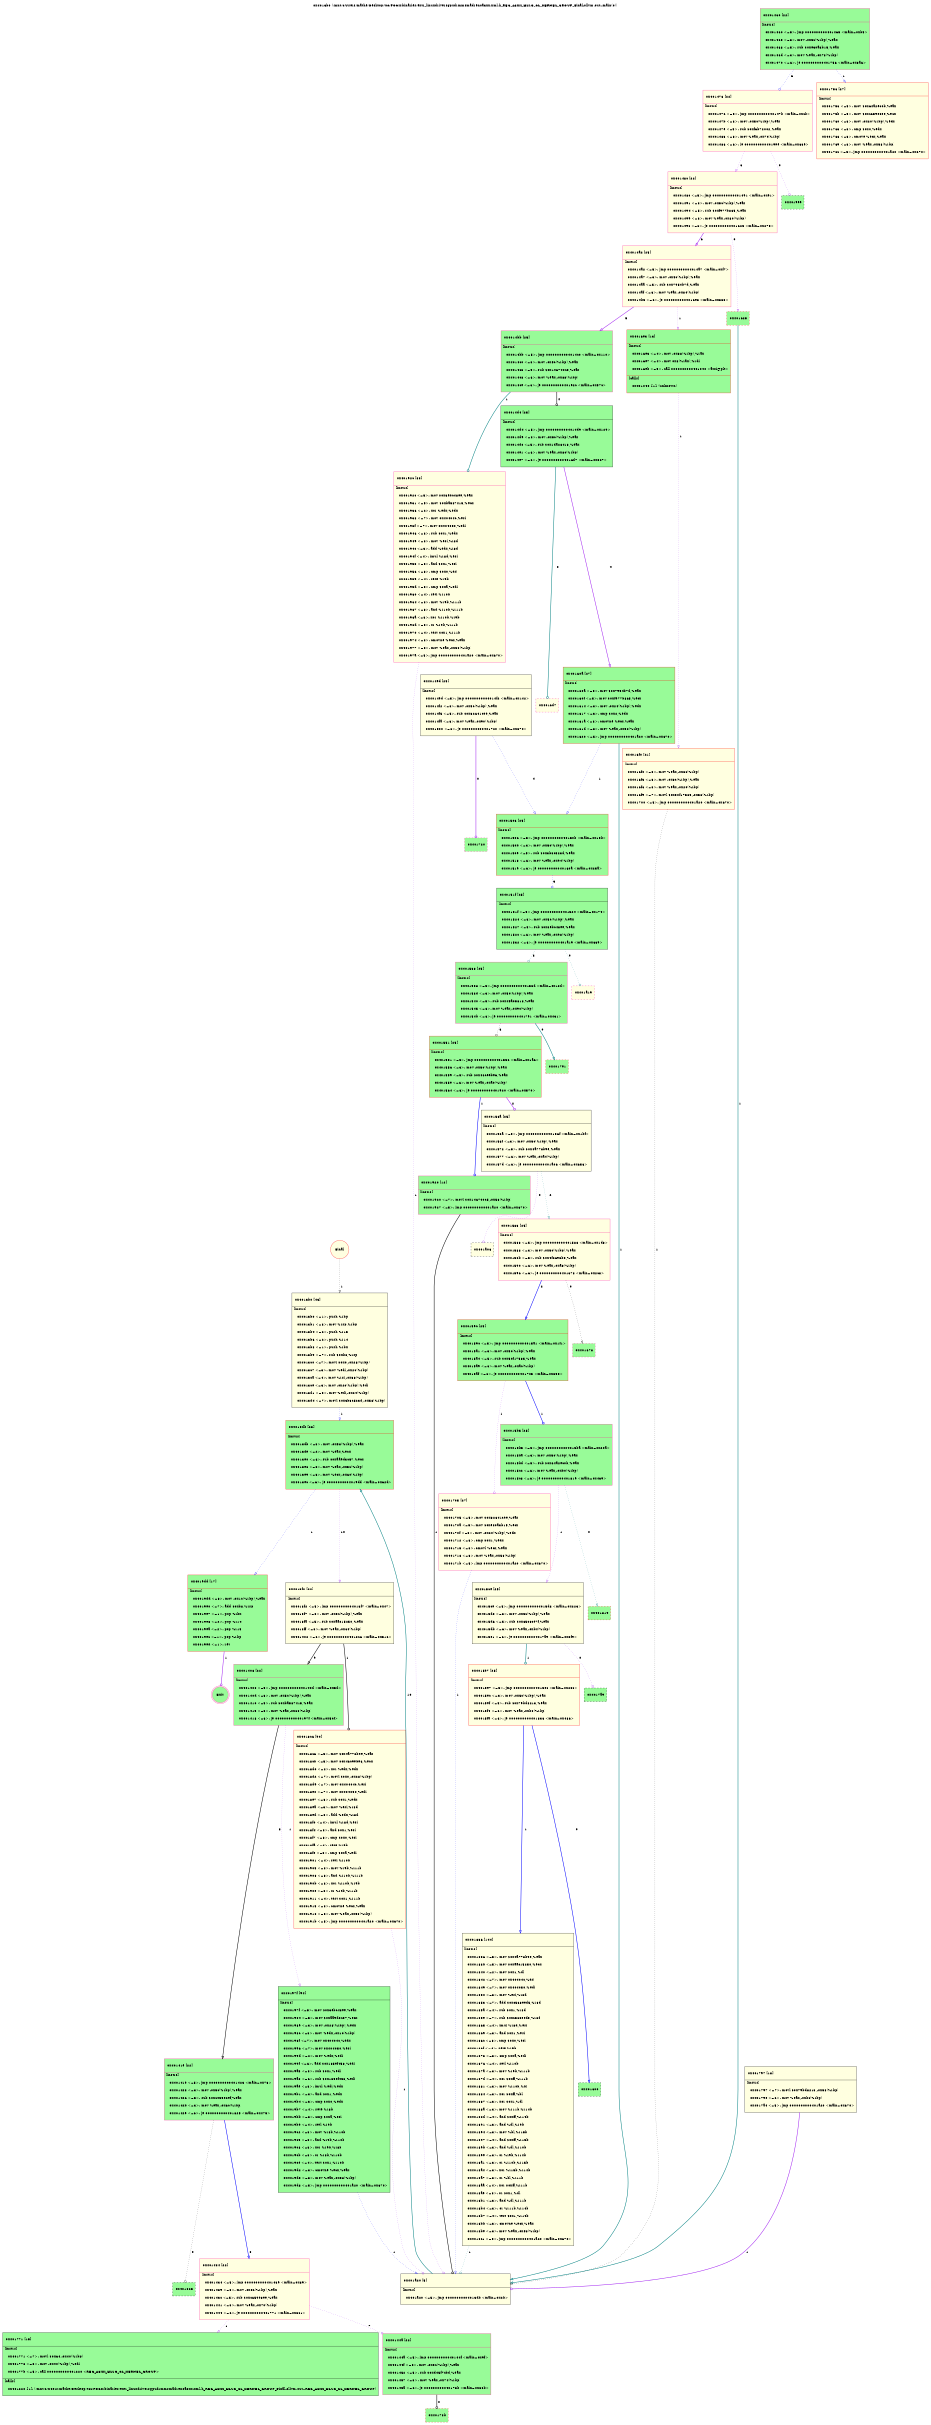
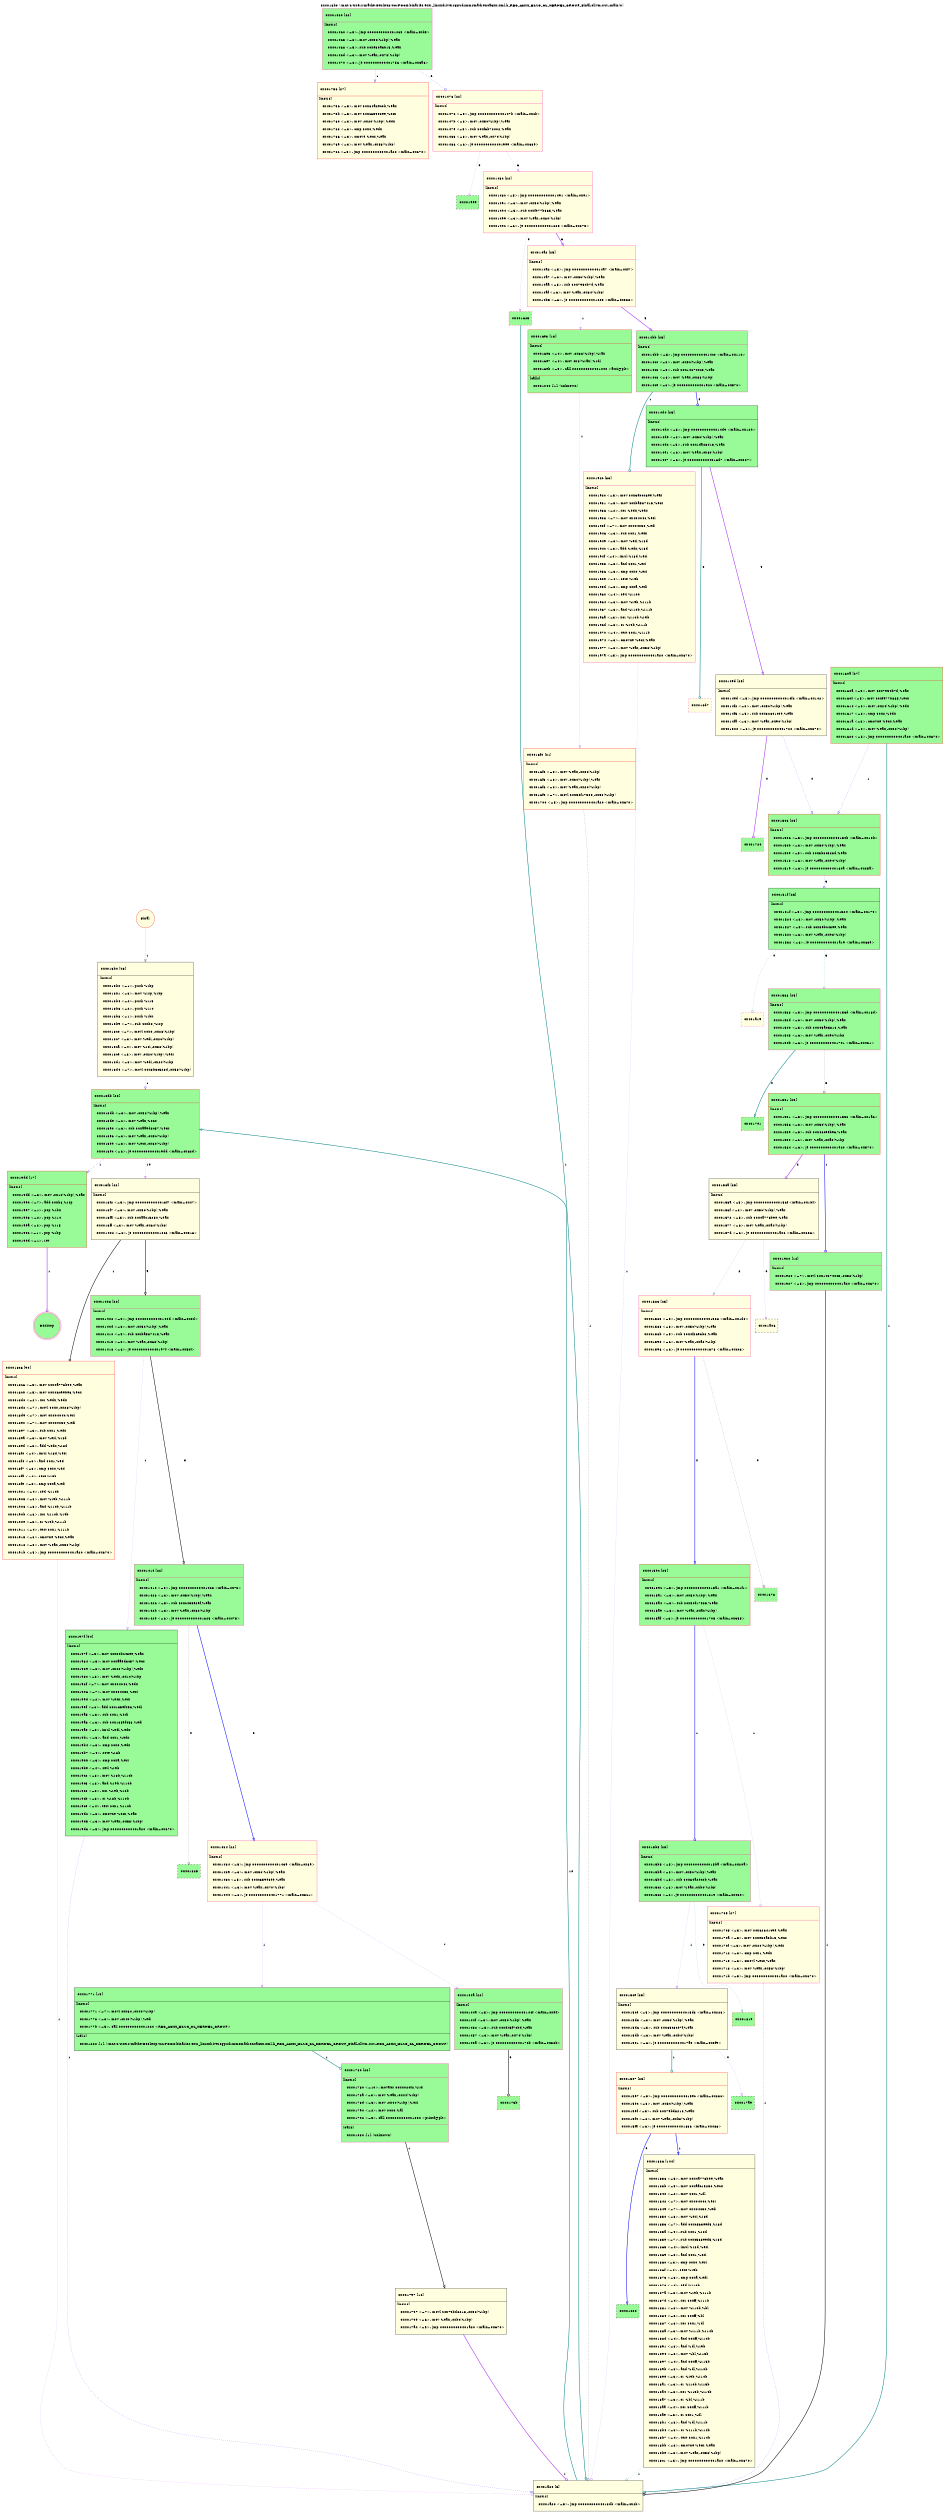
(557, 398) -> (697, 398)
(587, 566) -> (736, 570)
(220, 1695) -> (47, 1326)
none -> (395, 2103)
